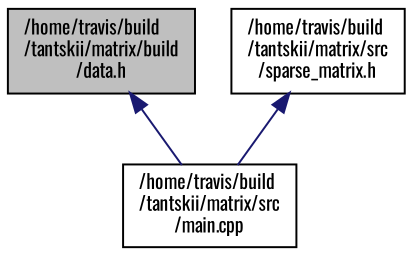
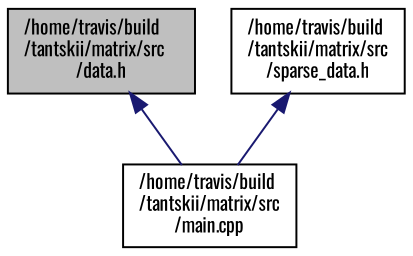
(101, 51) -> (101, 51)
(318, 51) -> (318, 51)
